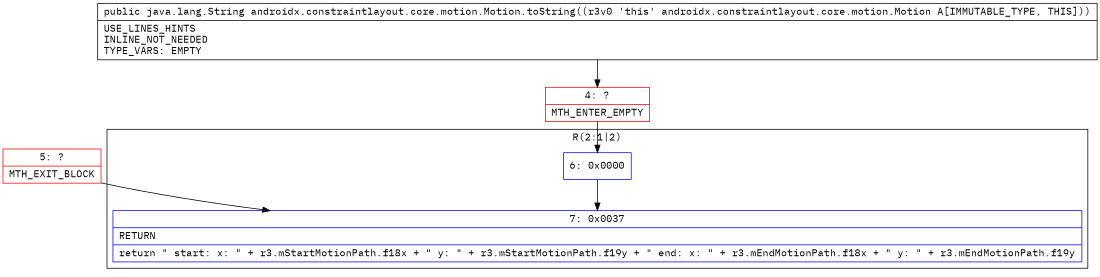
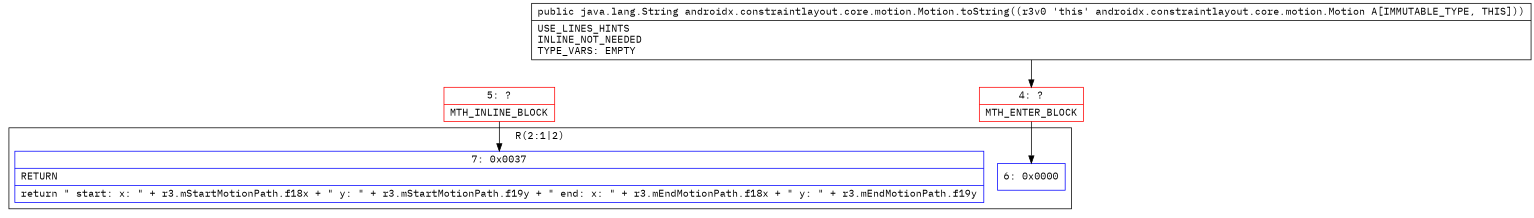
(597, 113) -> (1031, 113)
(52, 174) -> (499, 113)
(597, 191) -> none
